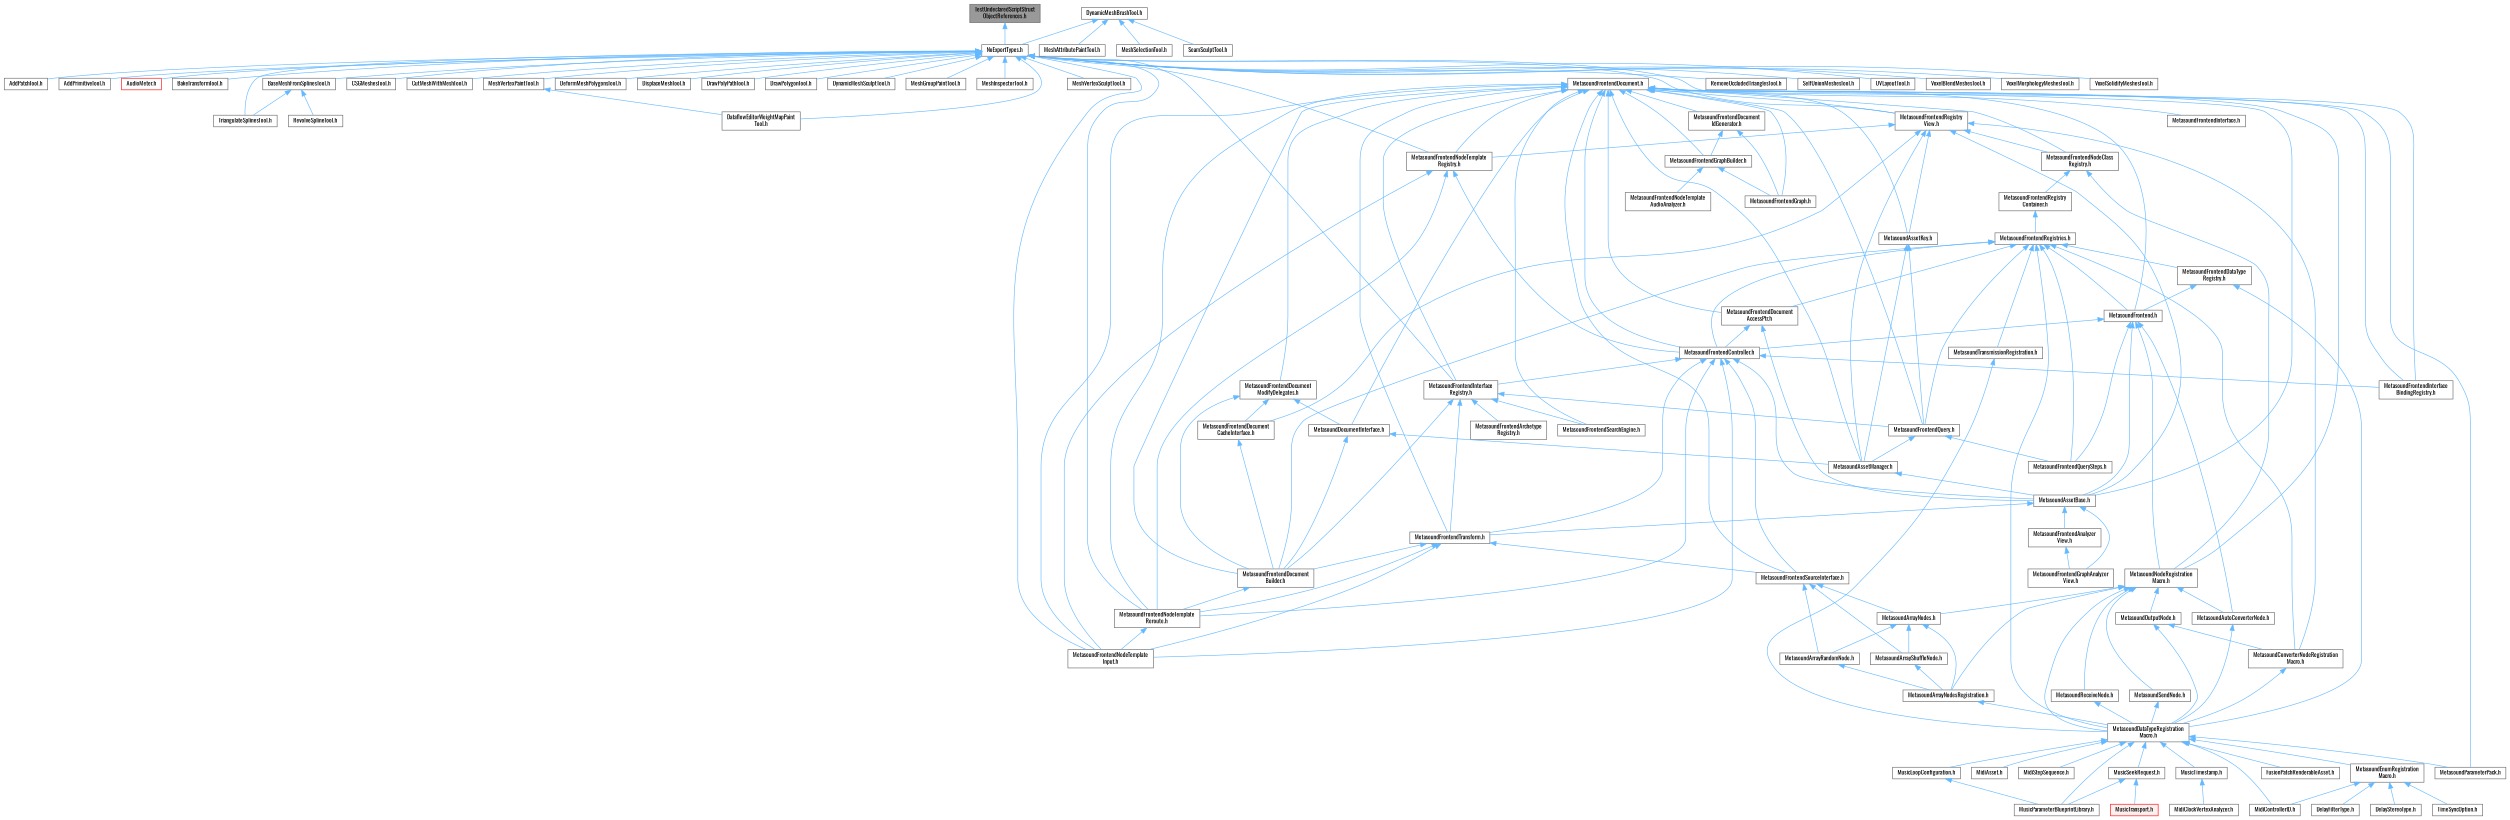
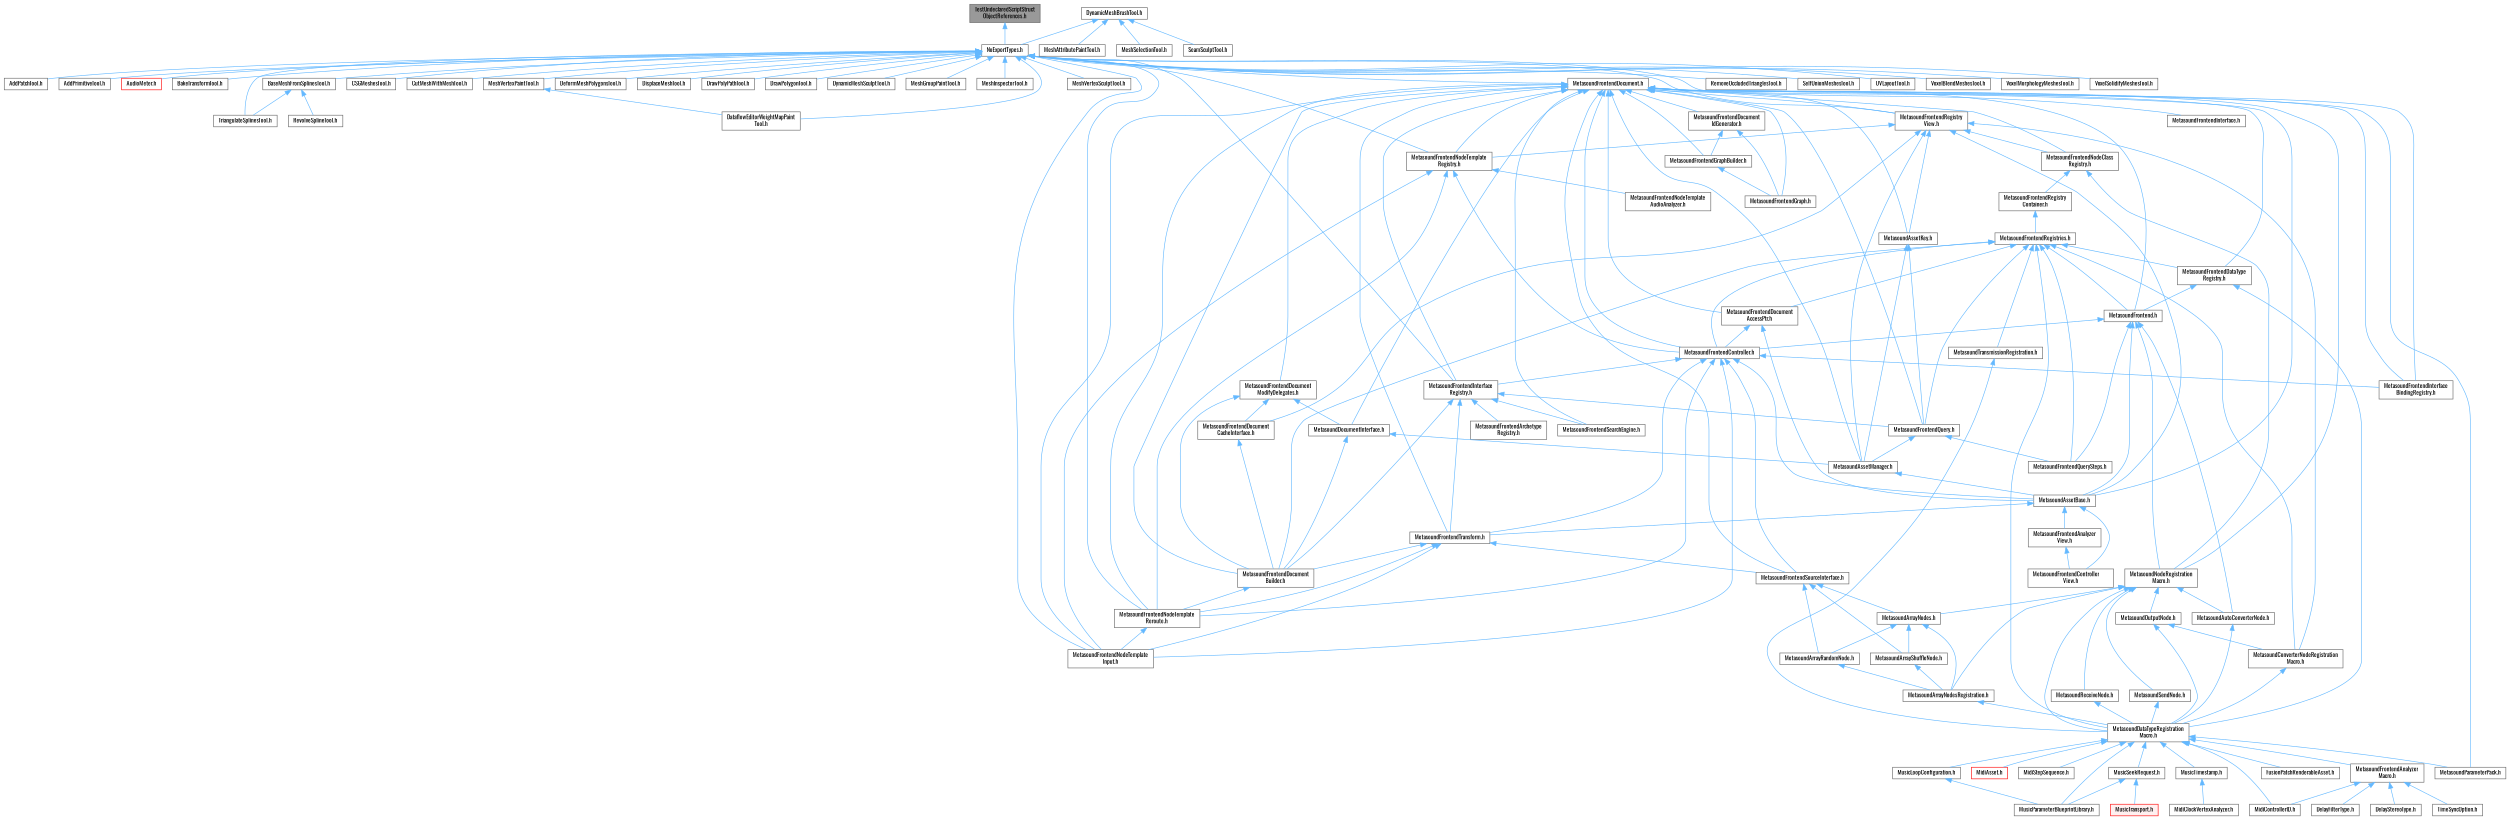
none -> (1341, 78)
none -> (2039, 96)
(1691, 178) -> (1562, 182)
(2071, 578) -> (2071, 578)
(1989, 773) -> (1989, 773)
(2387, 773) -> (2387, 773)
